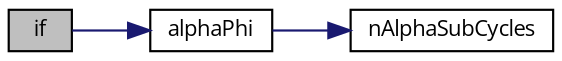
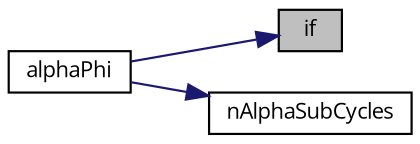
(100, 30) -> (194, 51)
